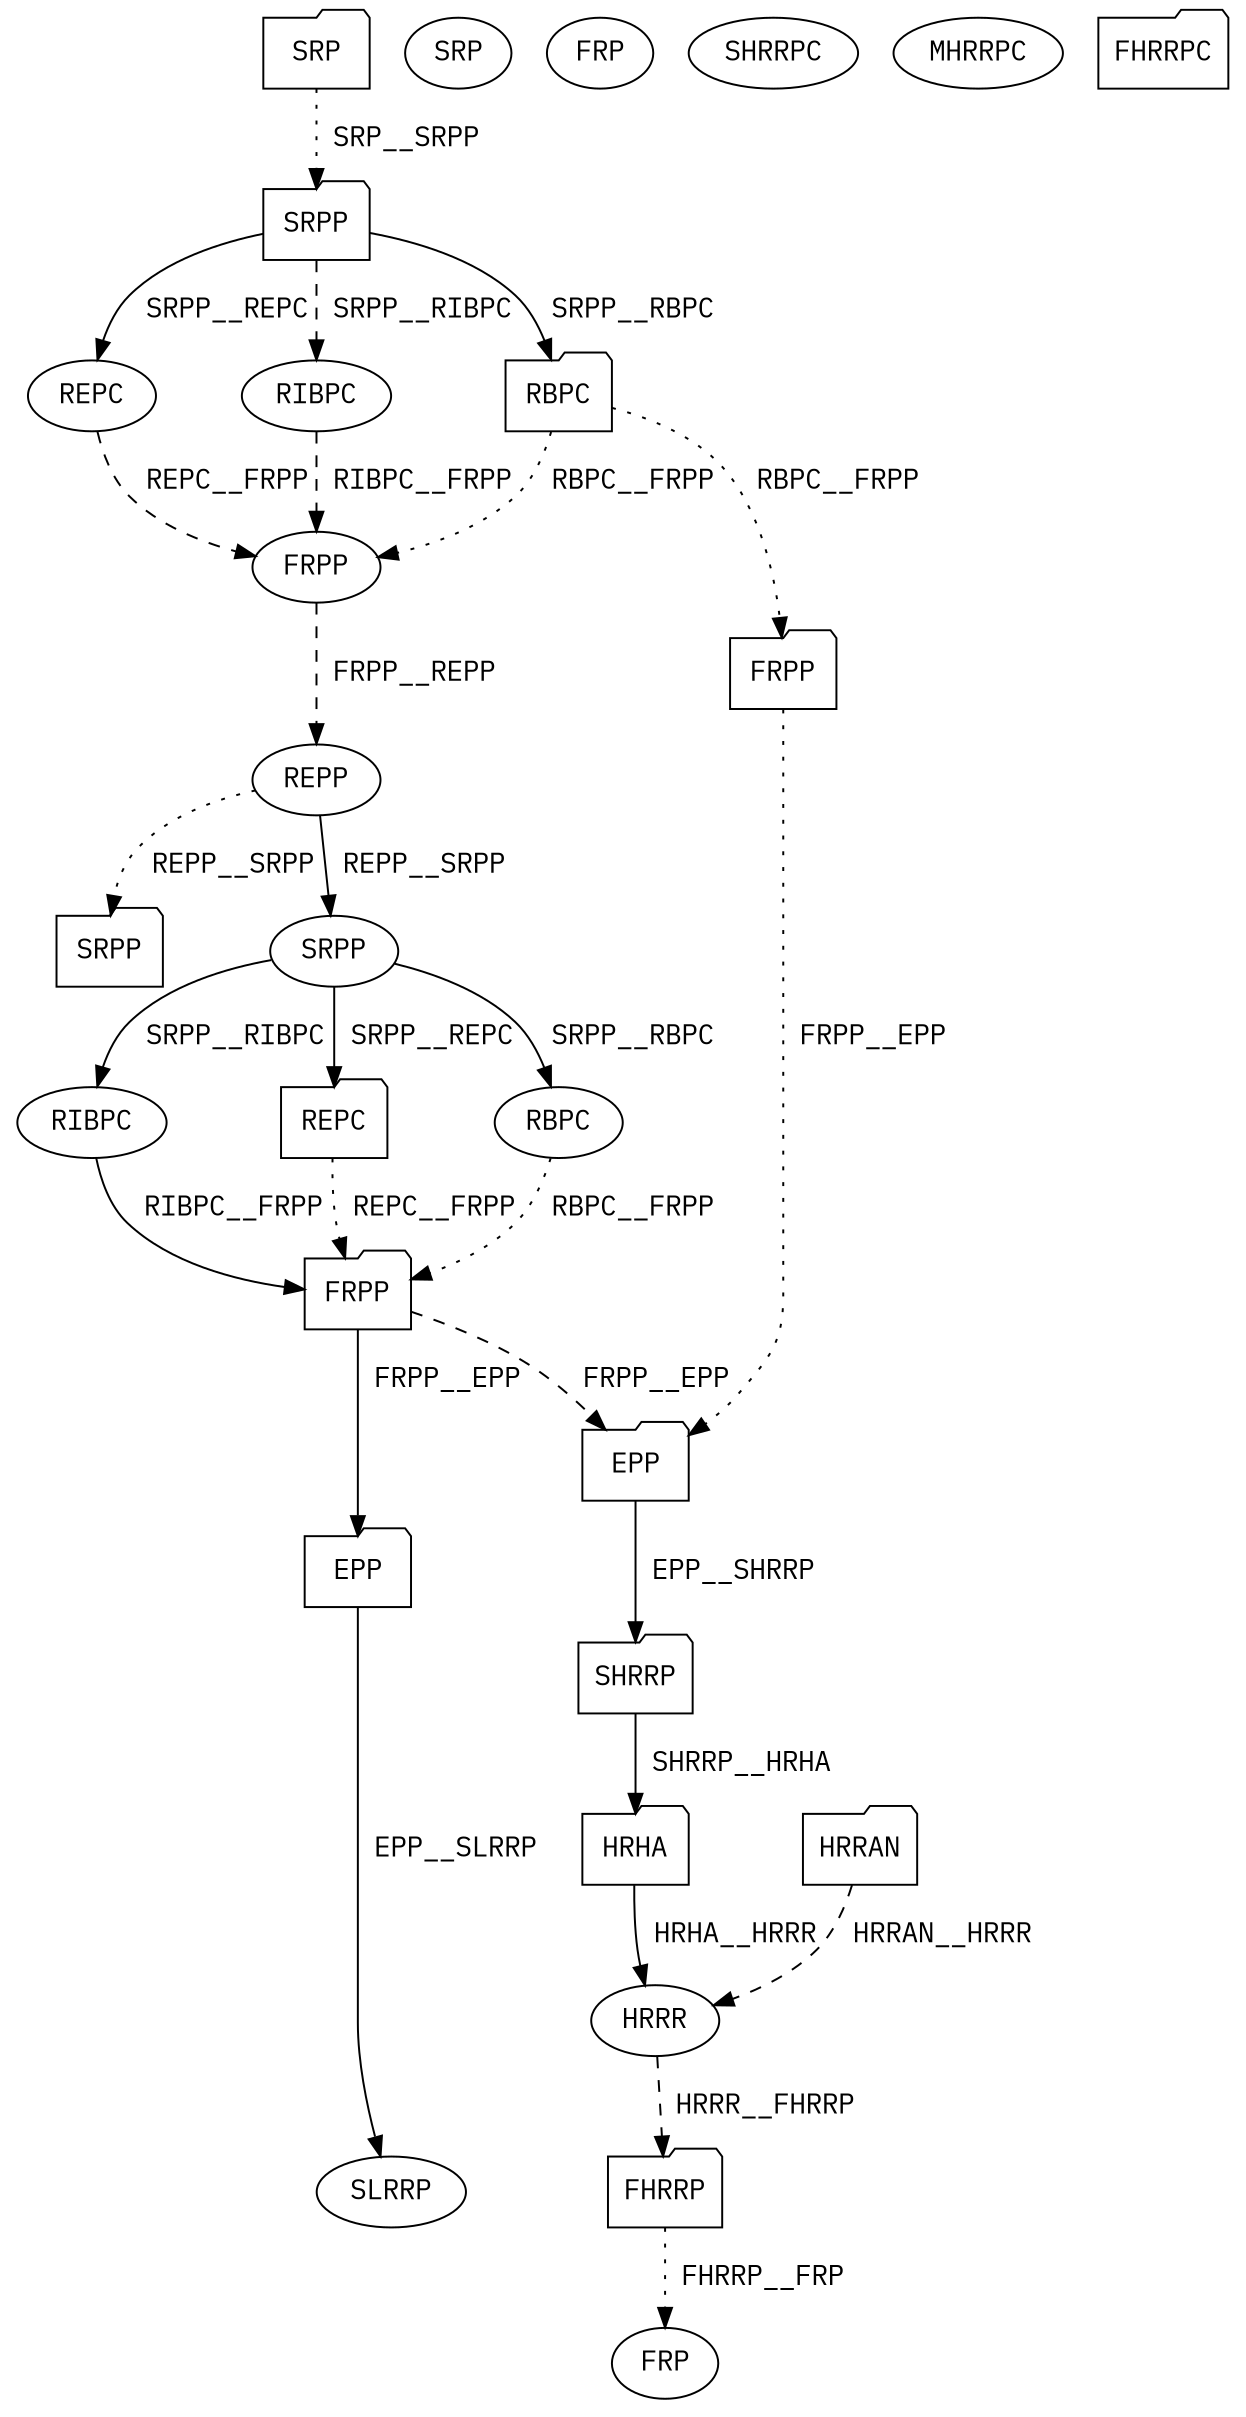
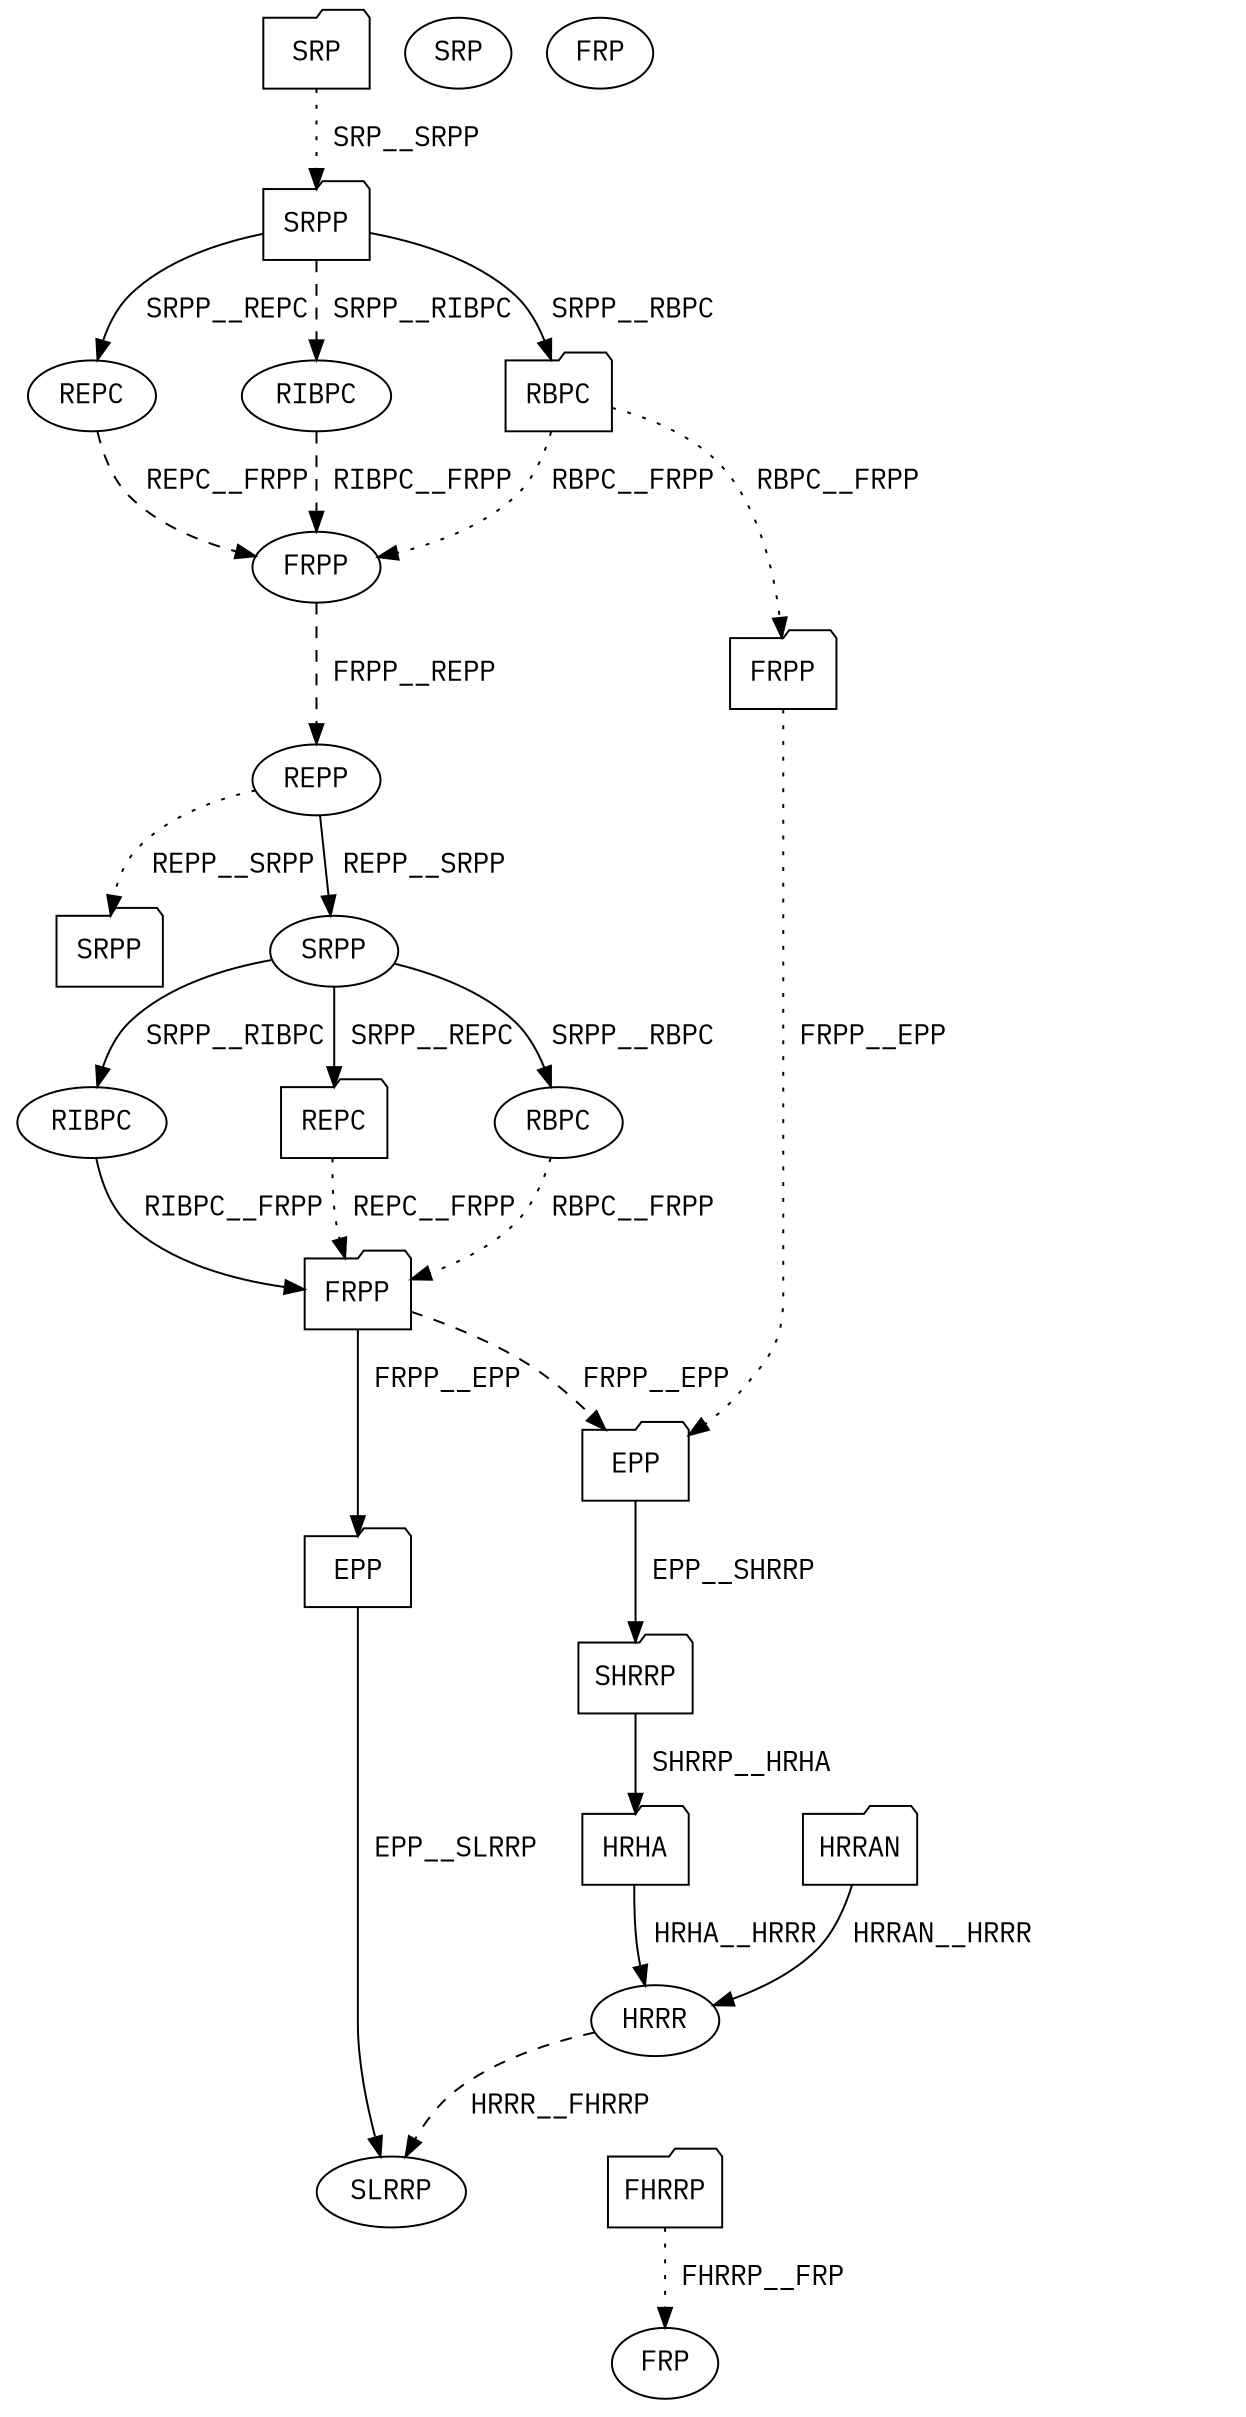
(773, 53) -> none
(978, 53) -> none
(1163, 53) -> none
(808, 1958) -> (808, 1958)
(660, 2096) -> (493, 2067)
